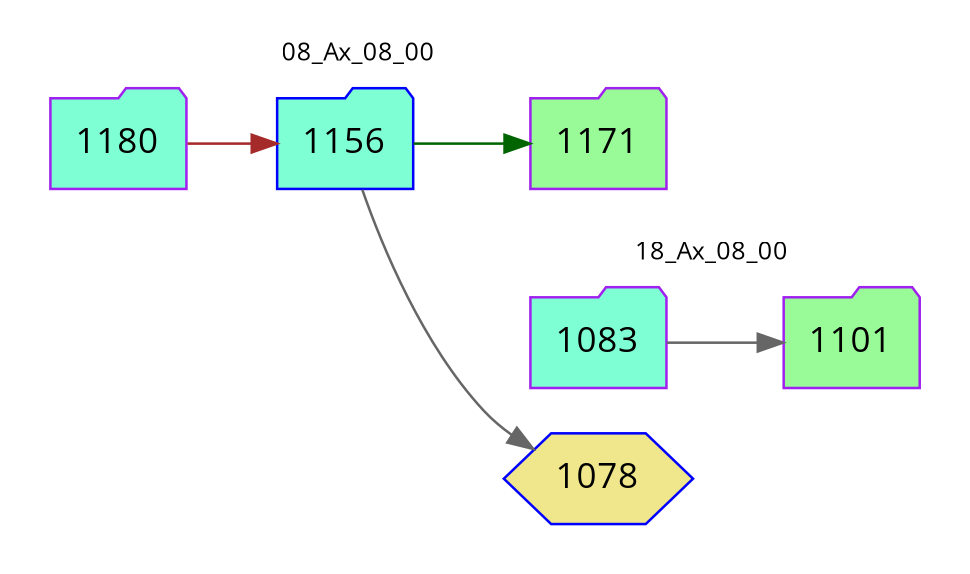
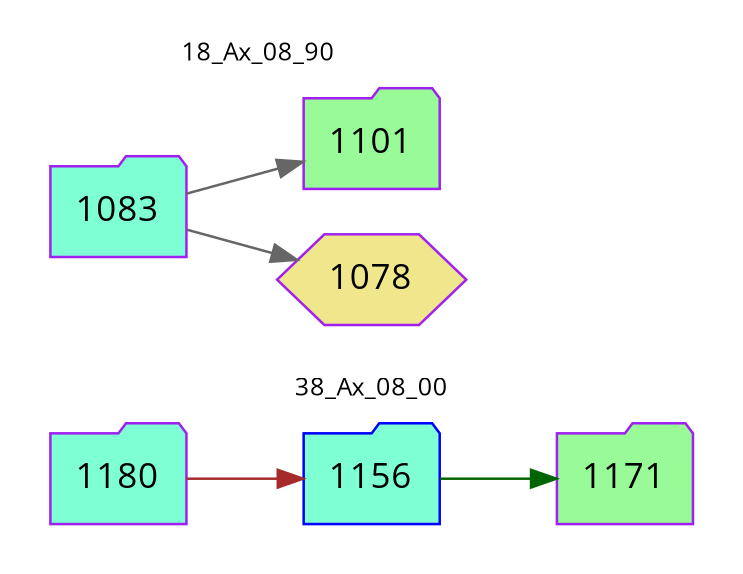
(358, 54) -> (372, 389)
(712, 253) -> (258, 54)
(421, 323) -> (230, 241)
(598, 479) -> (372, 280)
